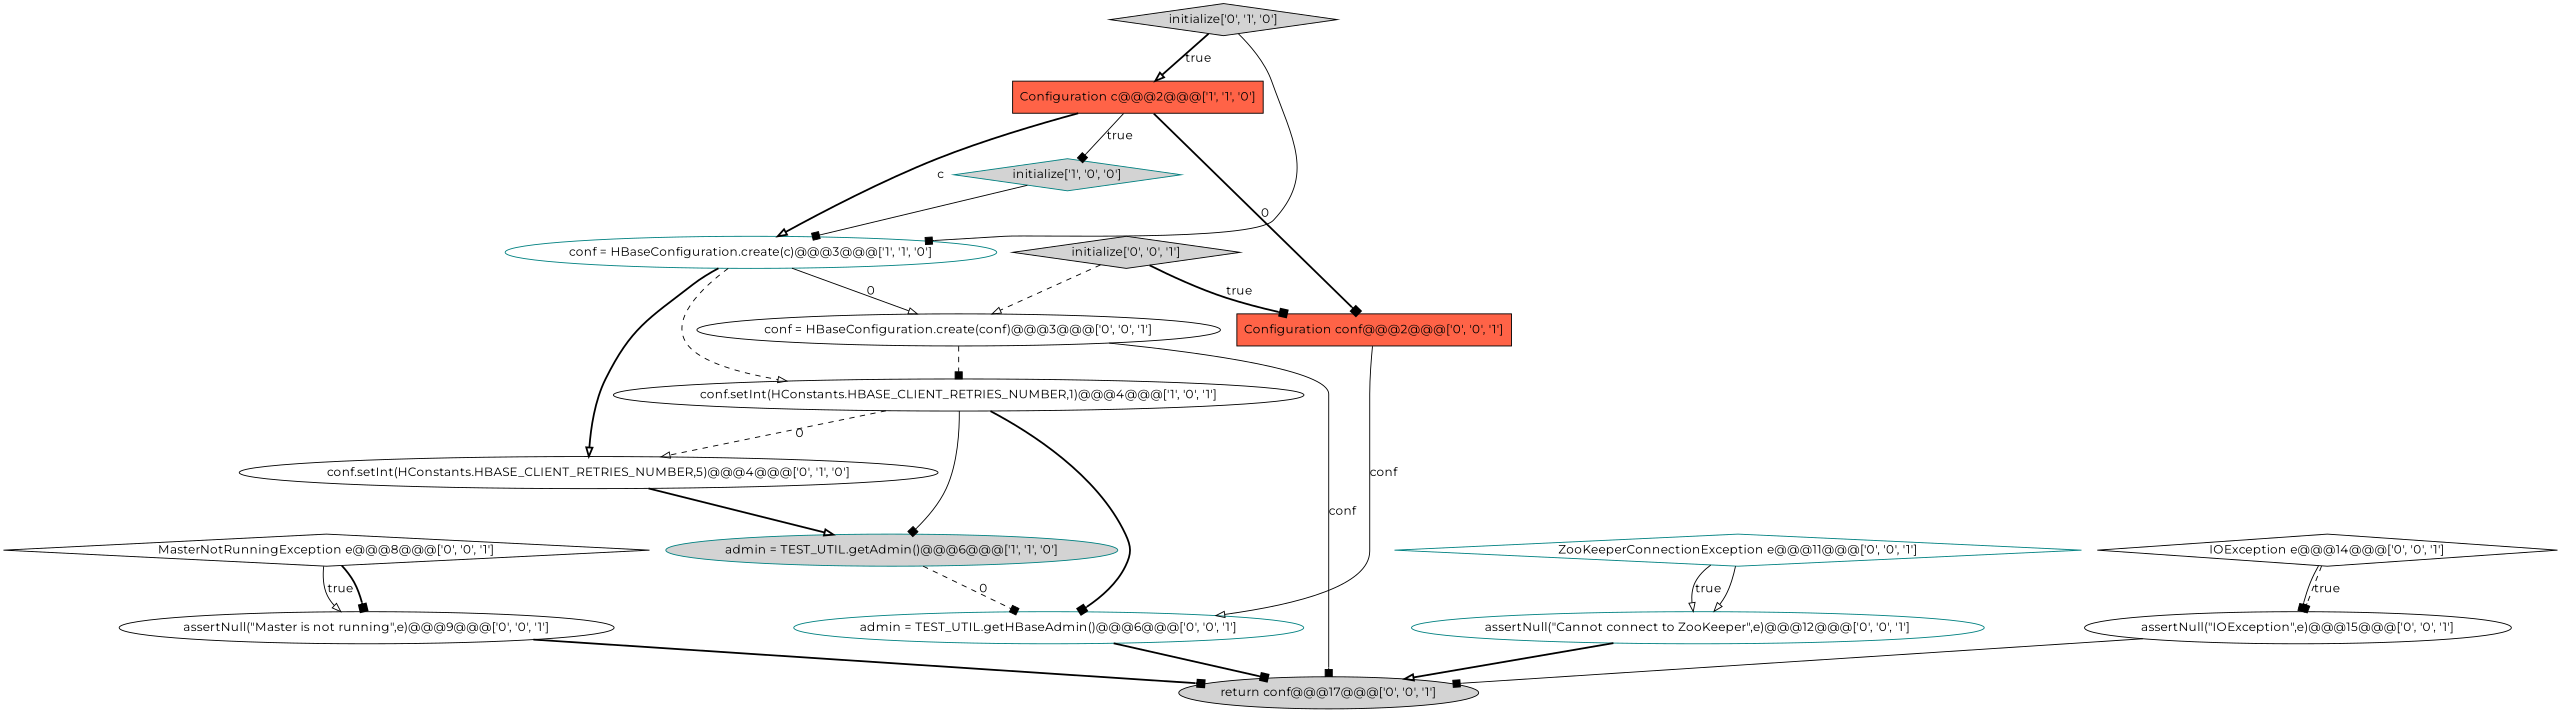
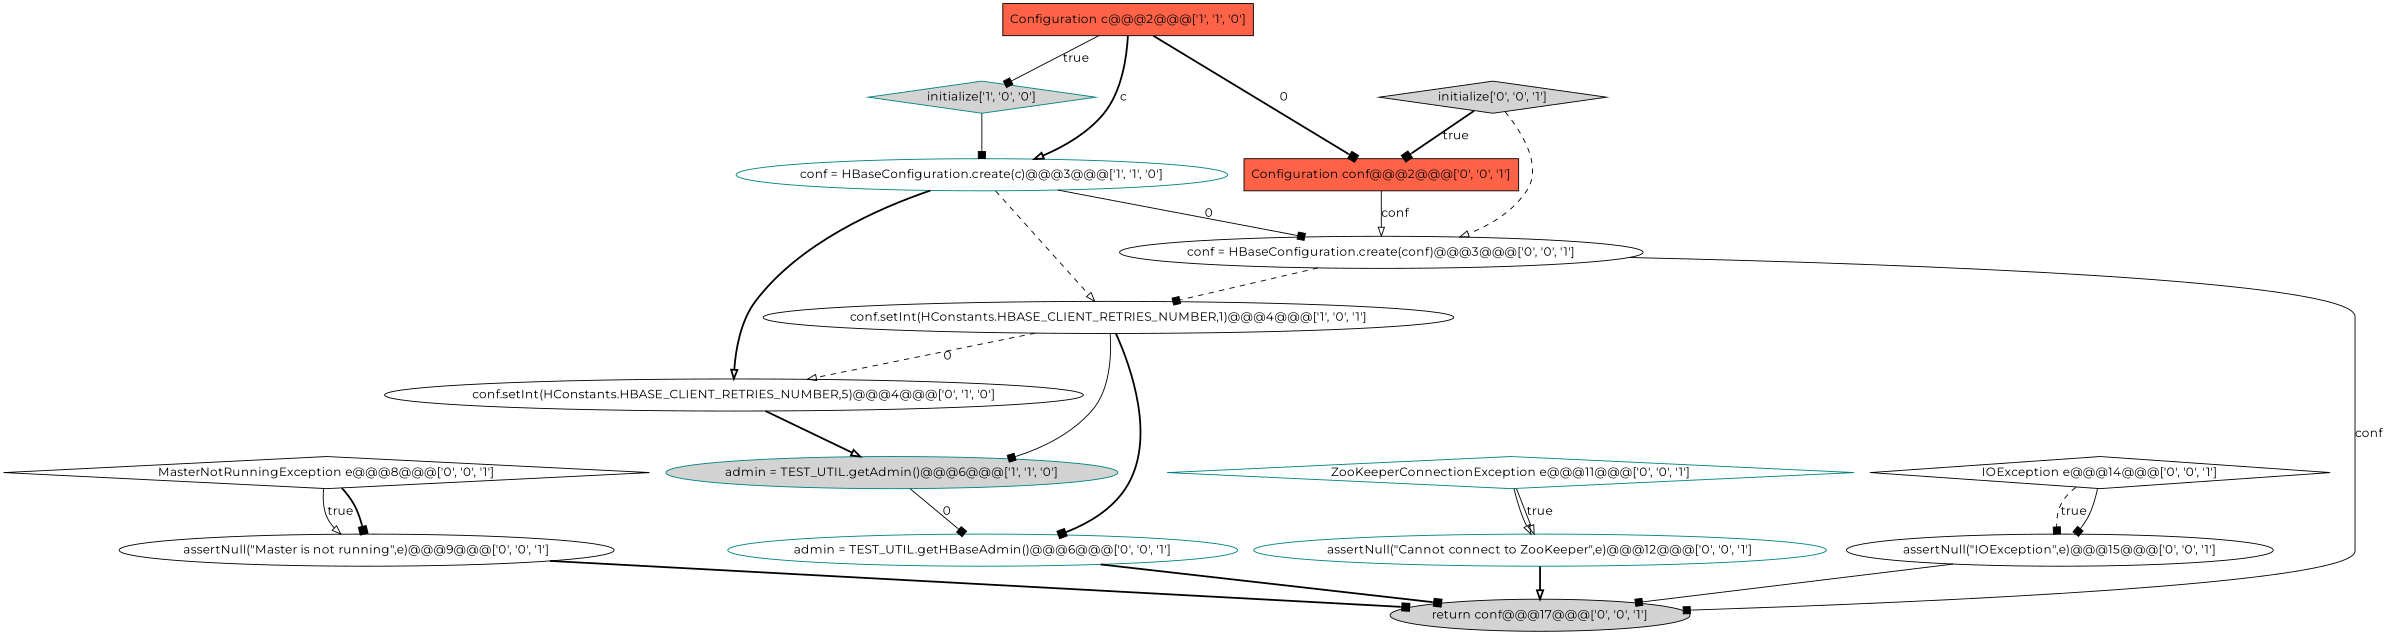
(1223, 20) -> none
(850, 290) -> (1177, 213)
(1370, 532) -> (1381, 209)
(966, 587) -> (934, 508)
